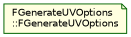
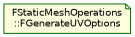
(65, 19) -> (67, 19)
